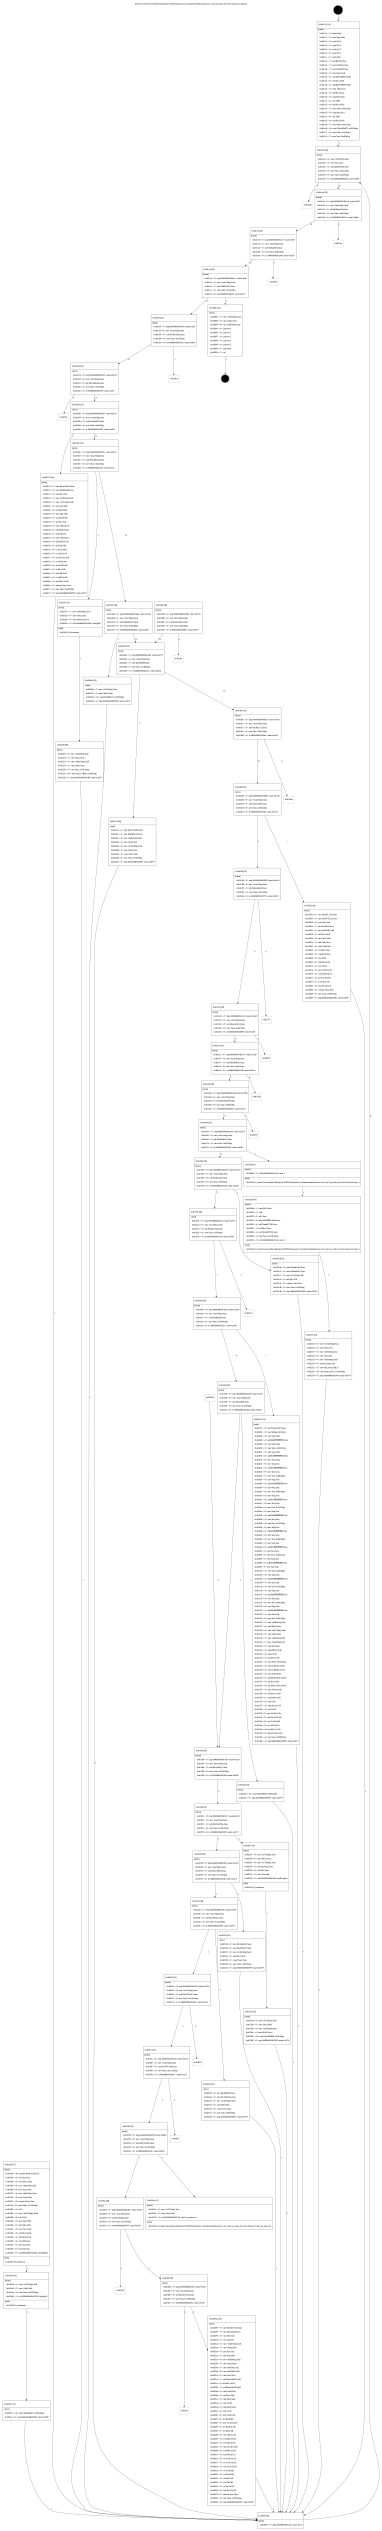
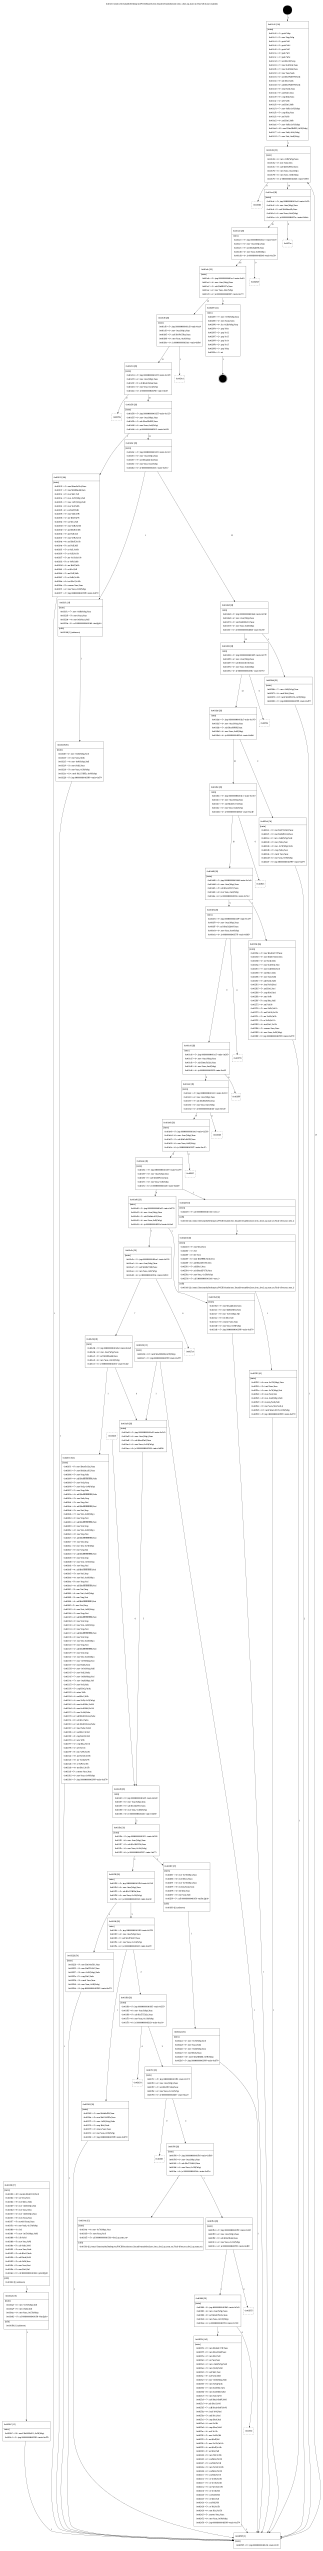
(134, 638) -> (244, 638)
(243, 1597) -> (152, 1390)
